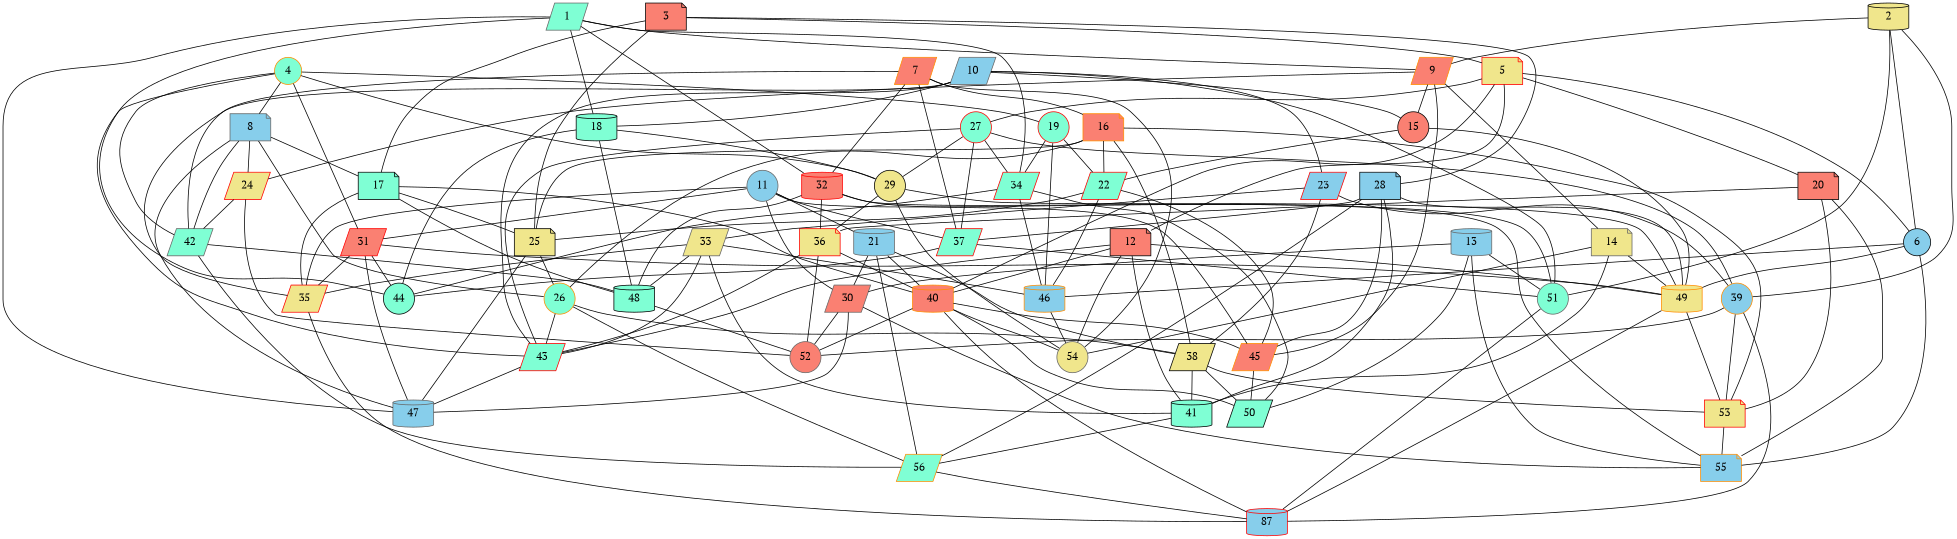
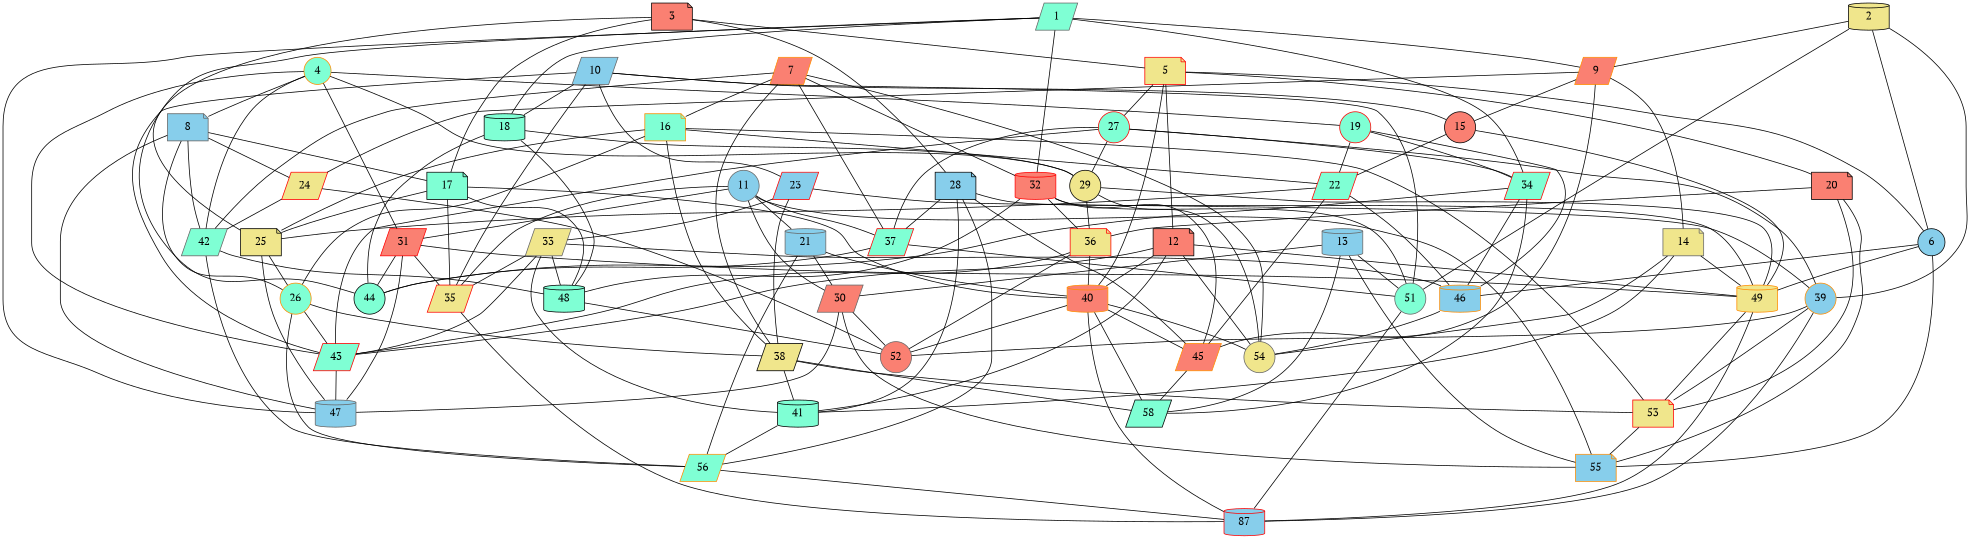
(1103, 127) -> (665, 127)
(1043, 323) -> (716, 196)
(1250, 414) -> (1149, 414)
